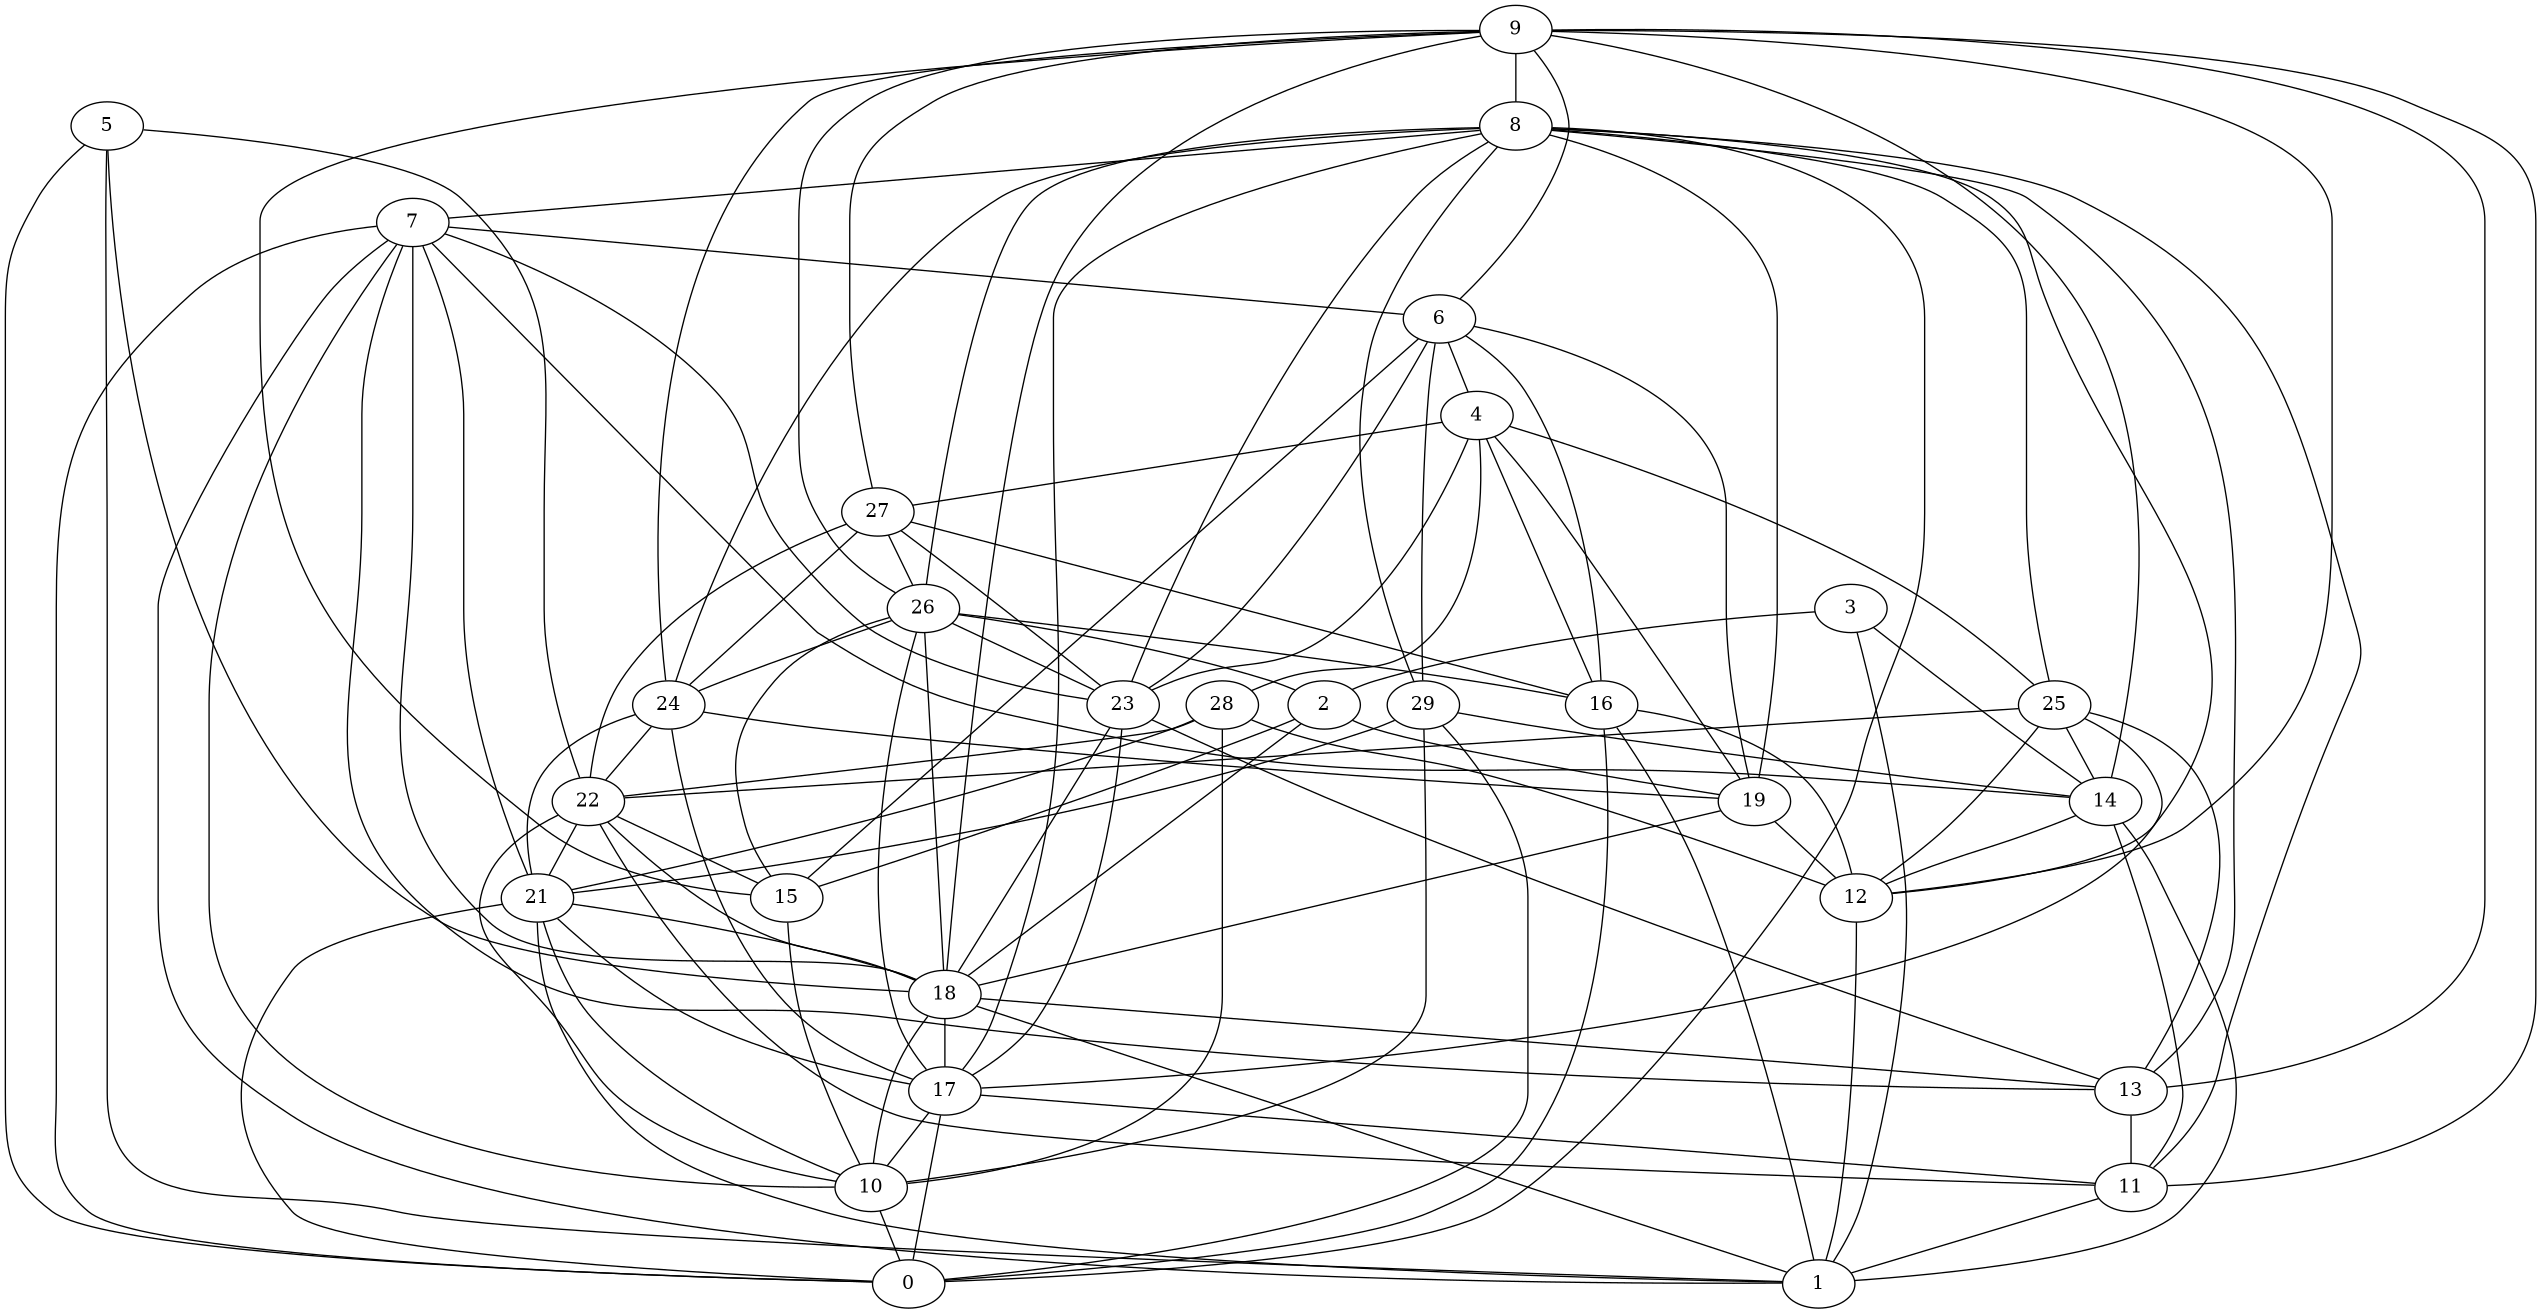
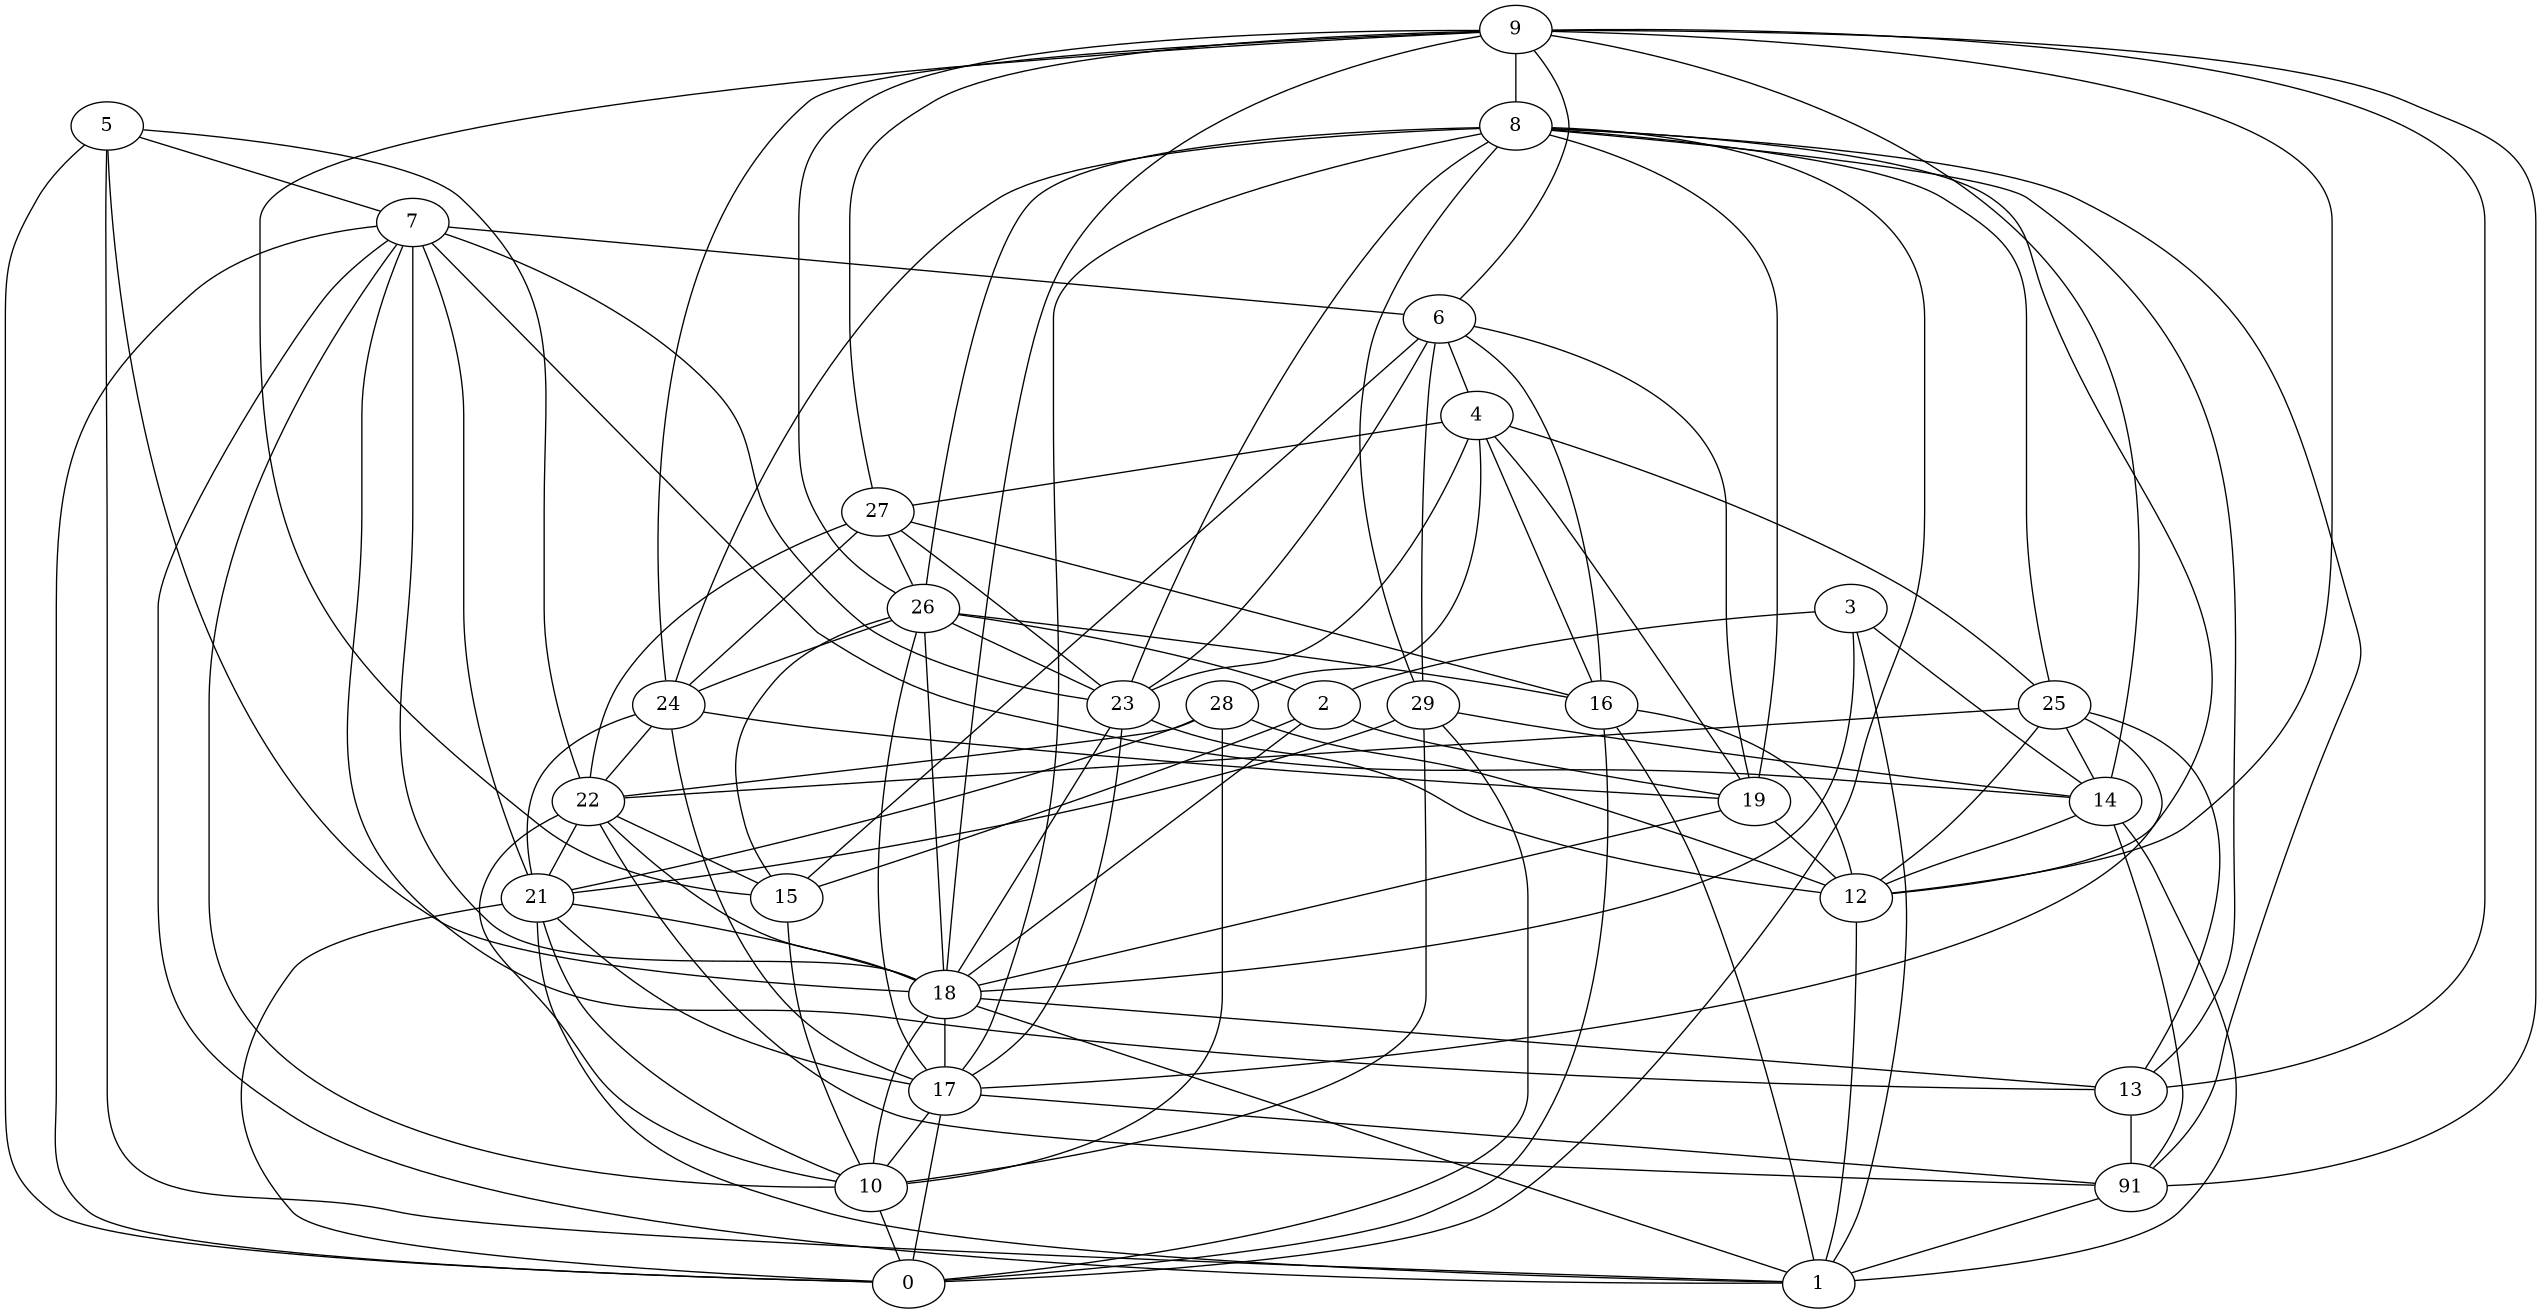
(964, 174) -> (260, 174)
(1621, 912) -> (1481, 820)
none -> (1503, 933)
(2131, 1187) -> (2131, 1187)
